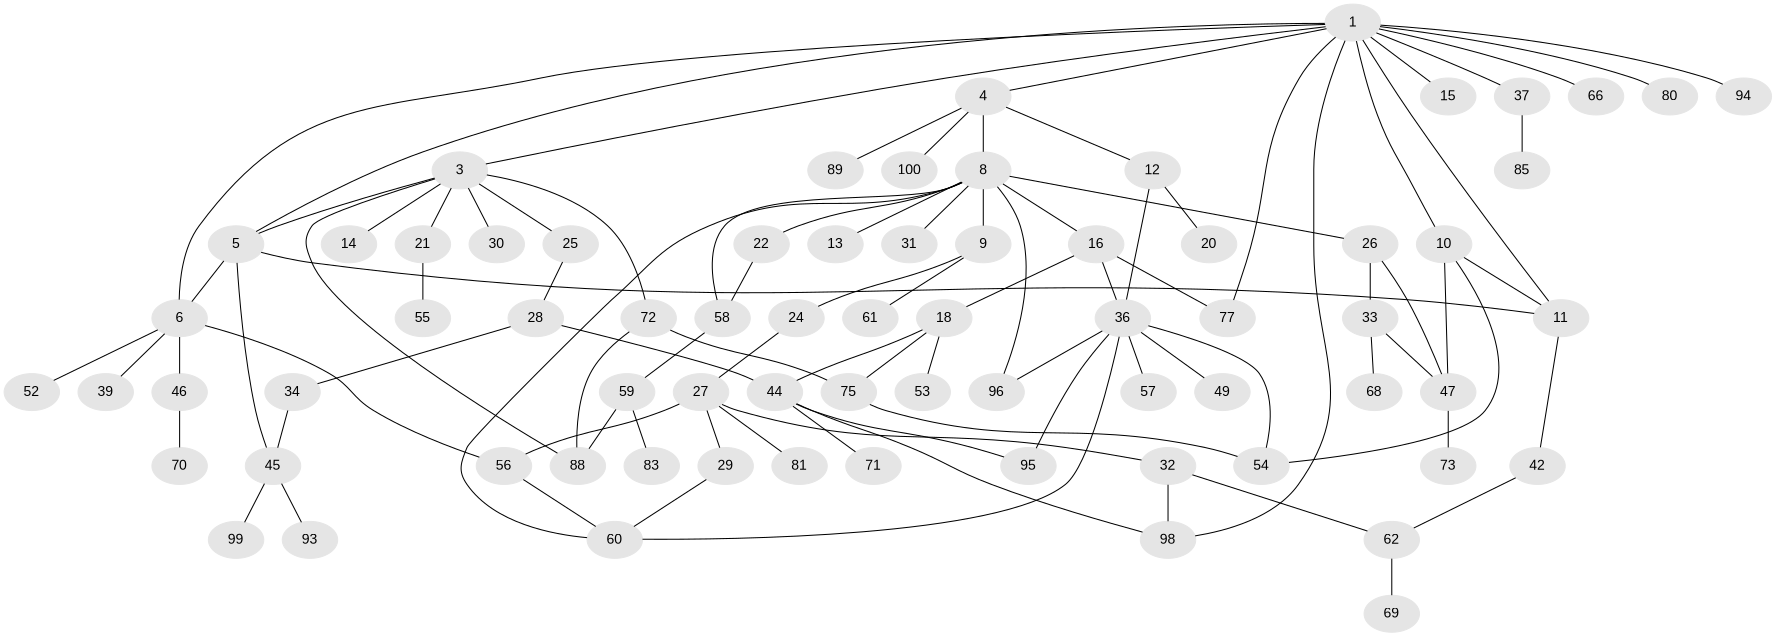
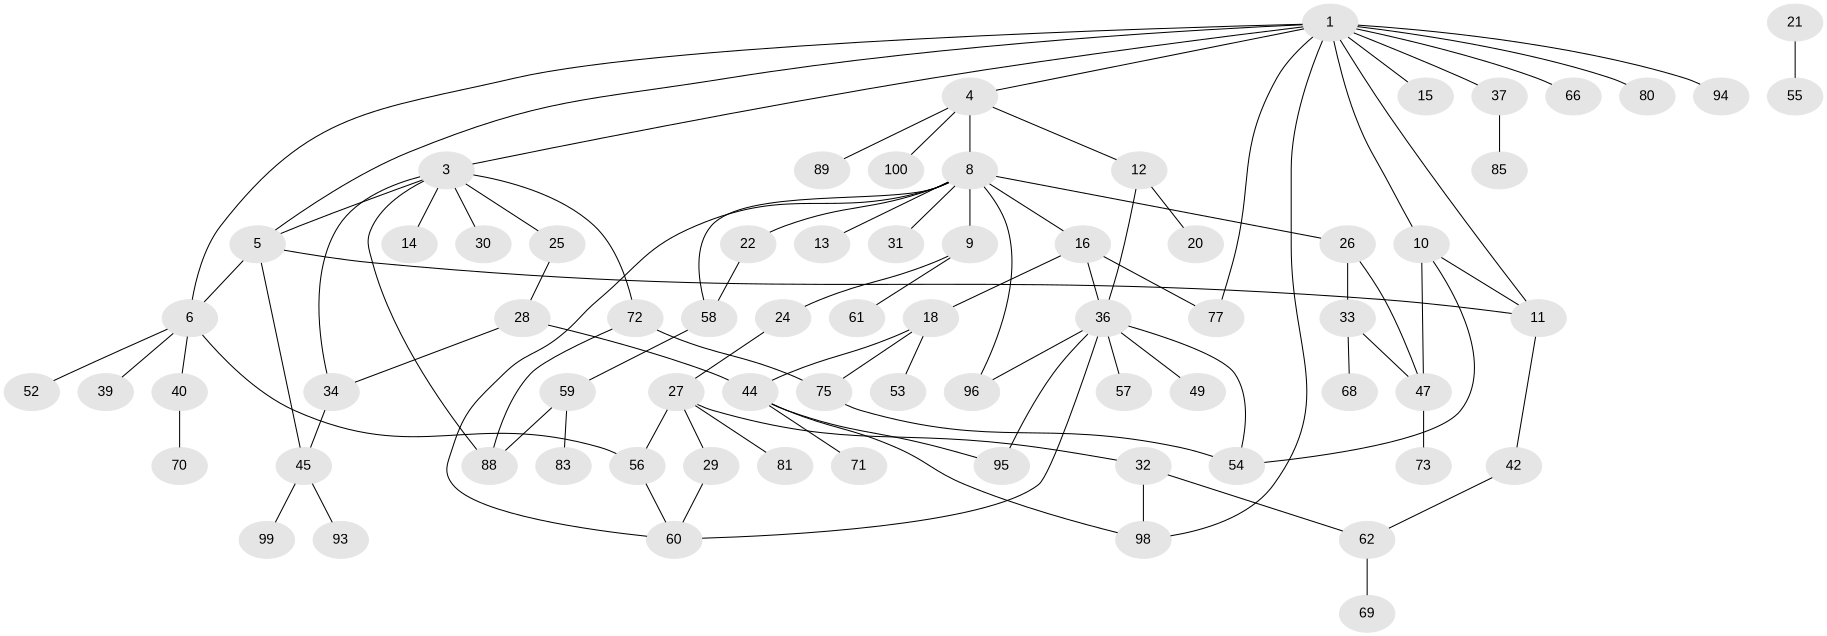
(441, 207) -> (327, 251)
(180, 392) -> (180, 392)
